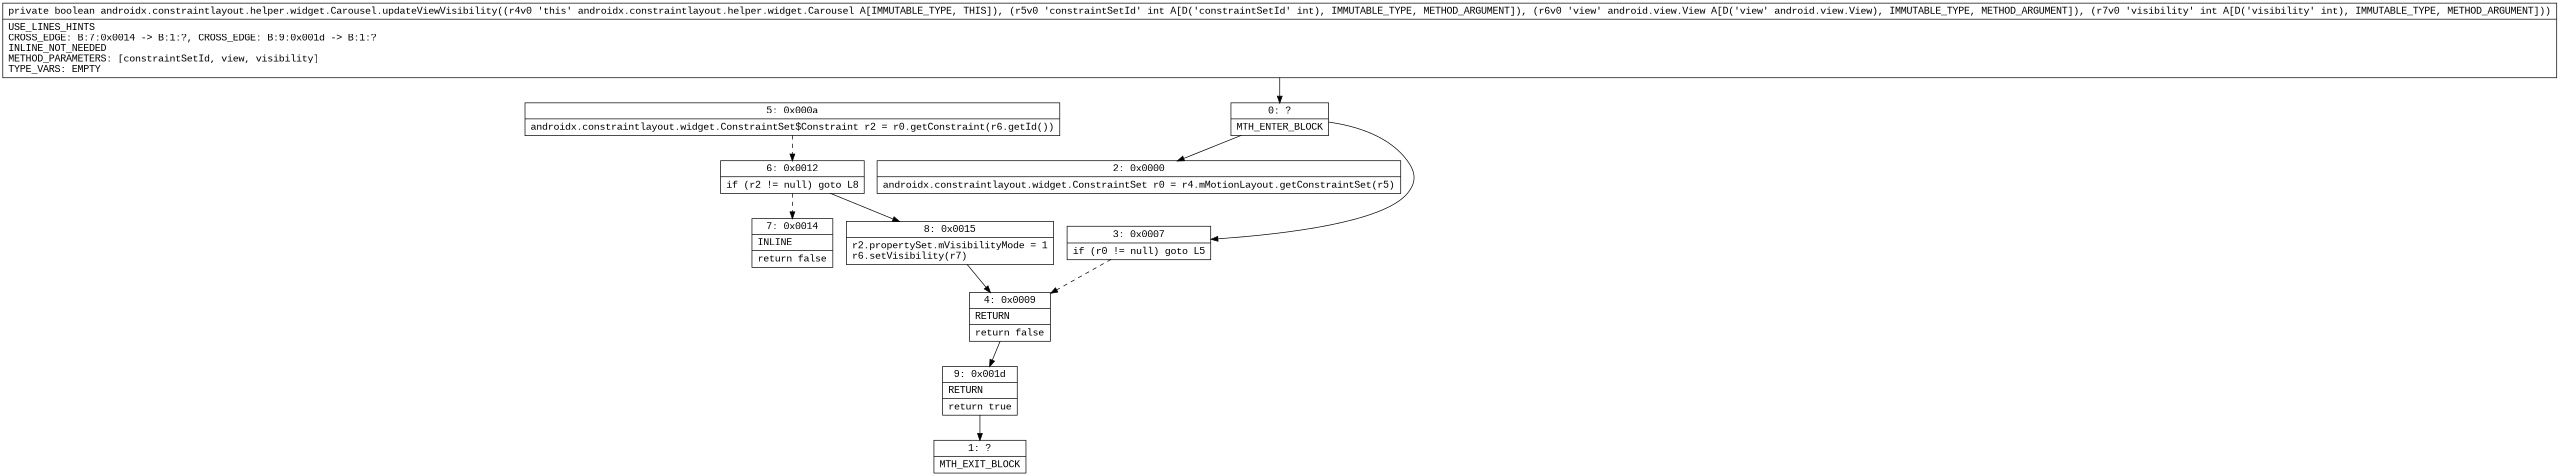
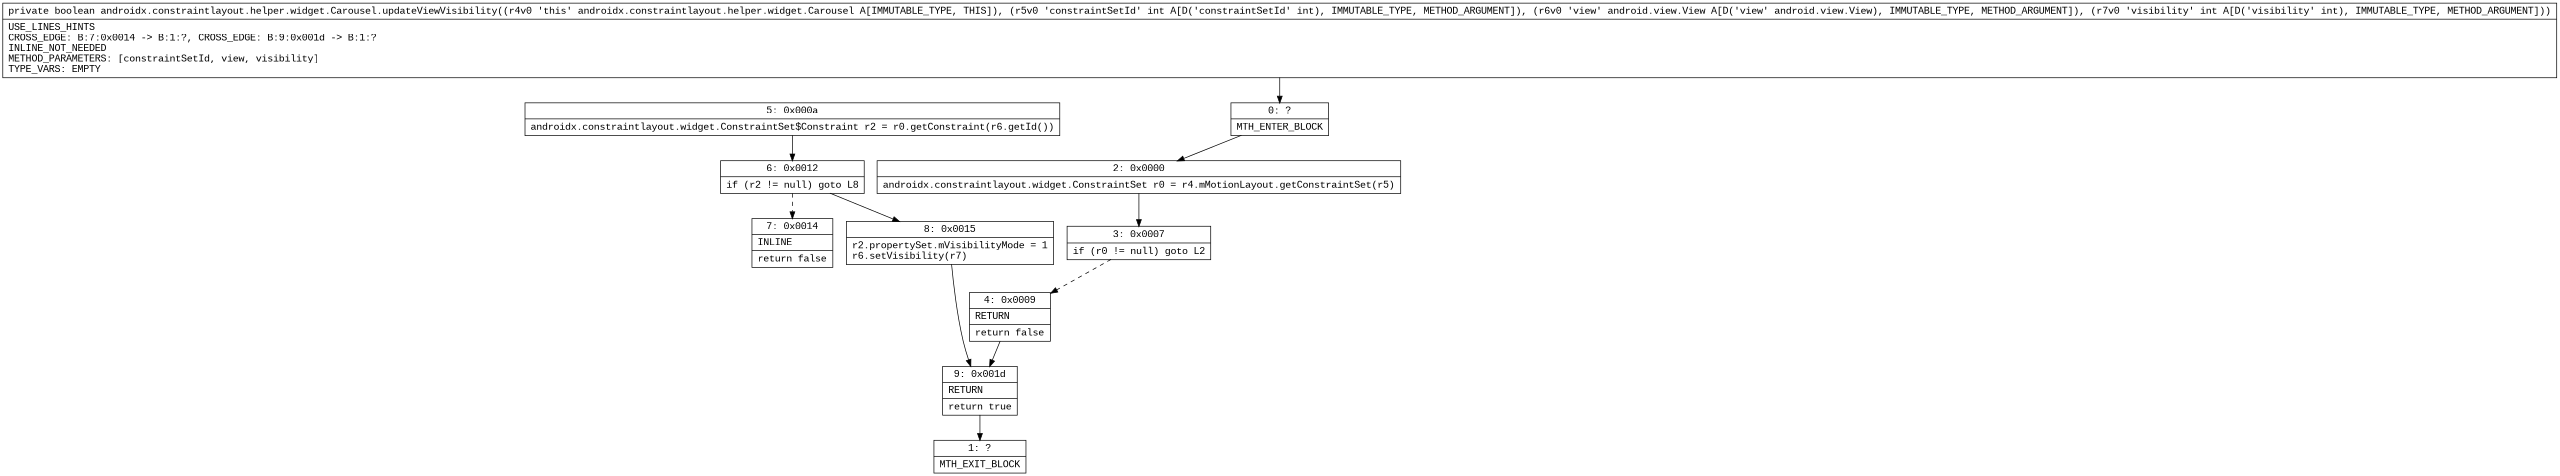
(792, 145) -> (792, 145)
(1377, 212) -> (1139, 207)
(1139, 251) -> (1139, 251)
(976, 276) -> (958, 313)
